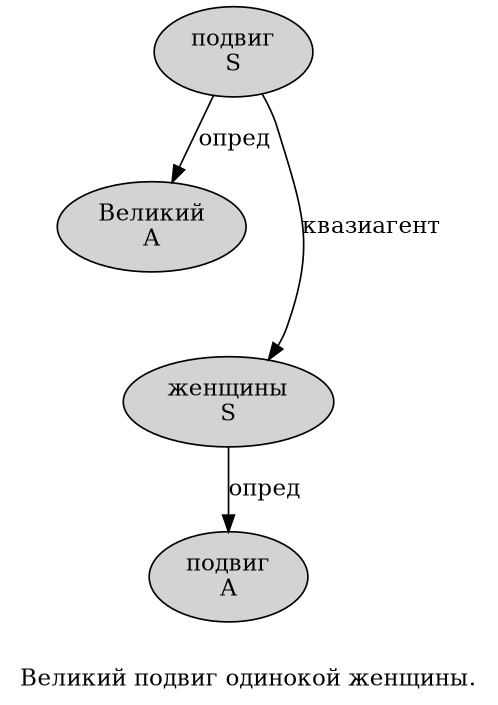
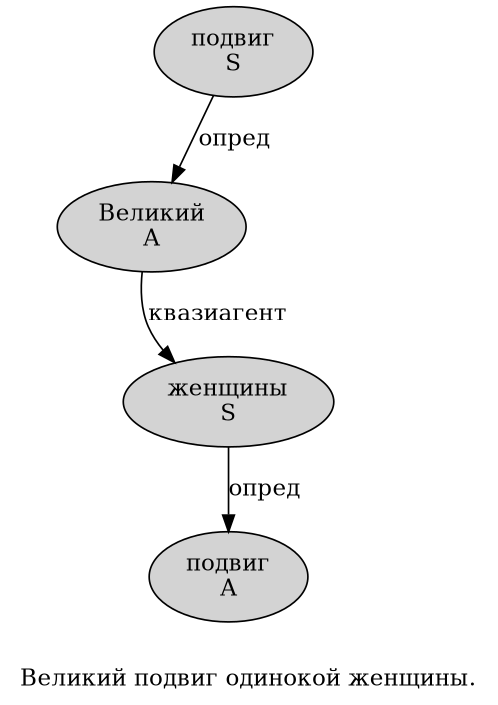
(301, 218) -> (144, 313)
